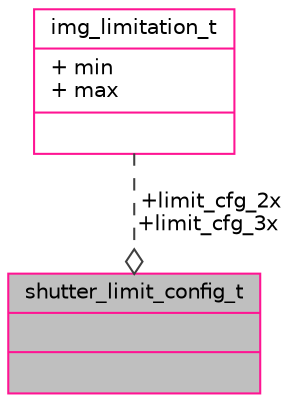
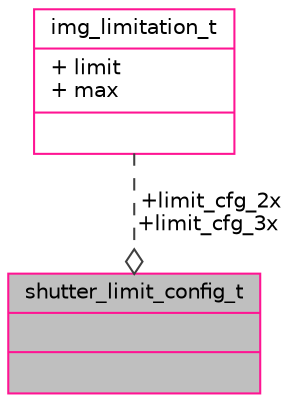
(83, 68) -> (86, 68)
